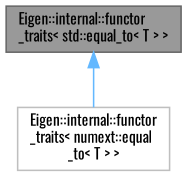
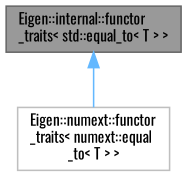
(94, 139) -> (94, 139)
